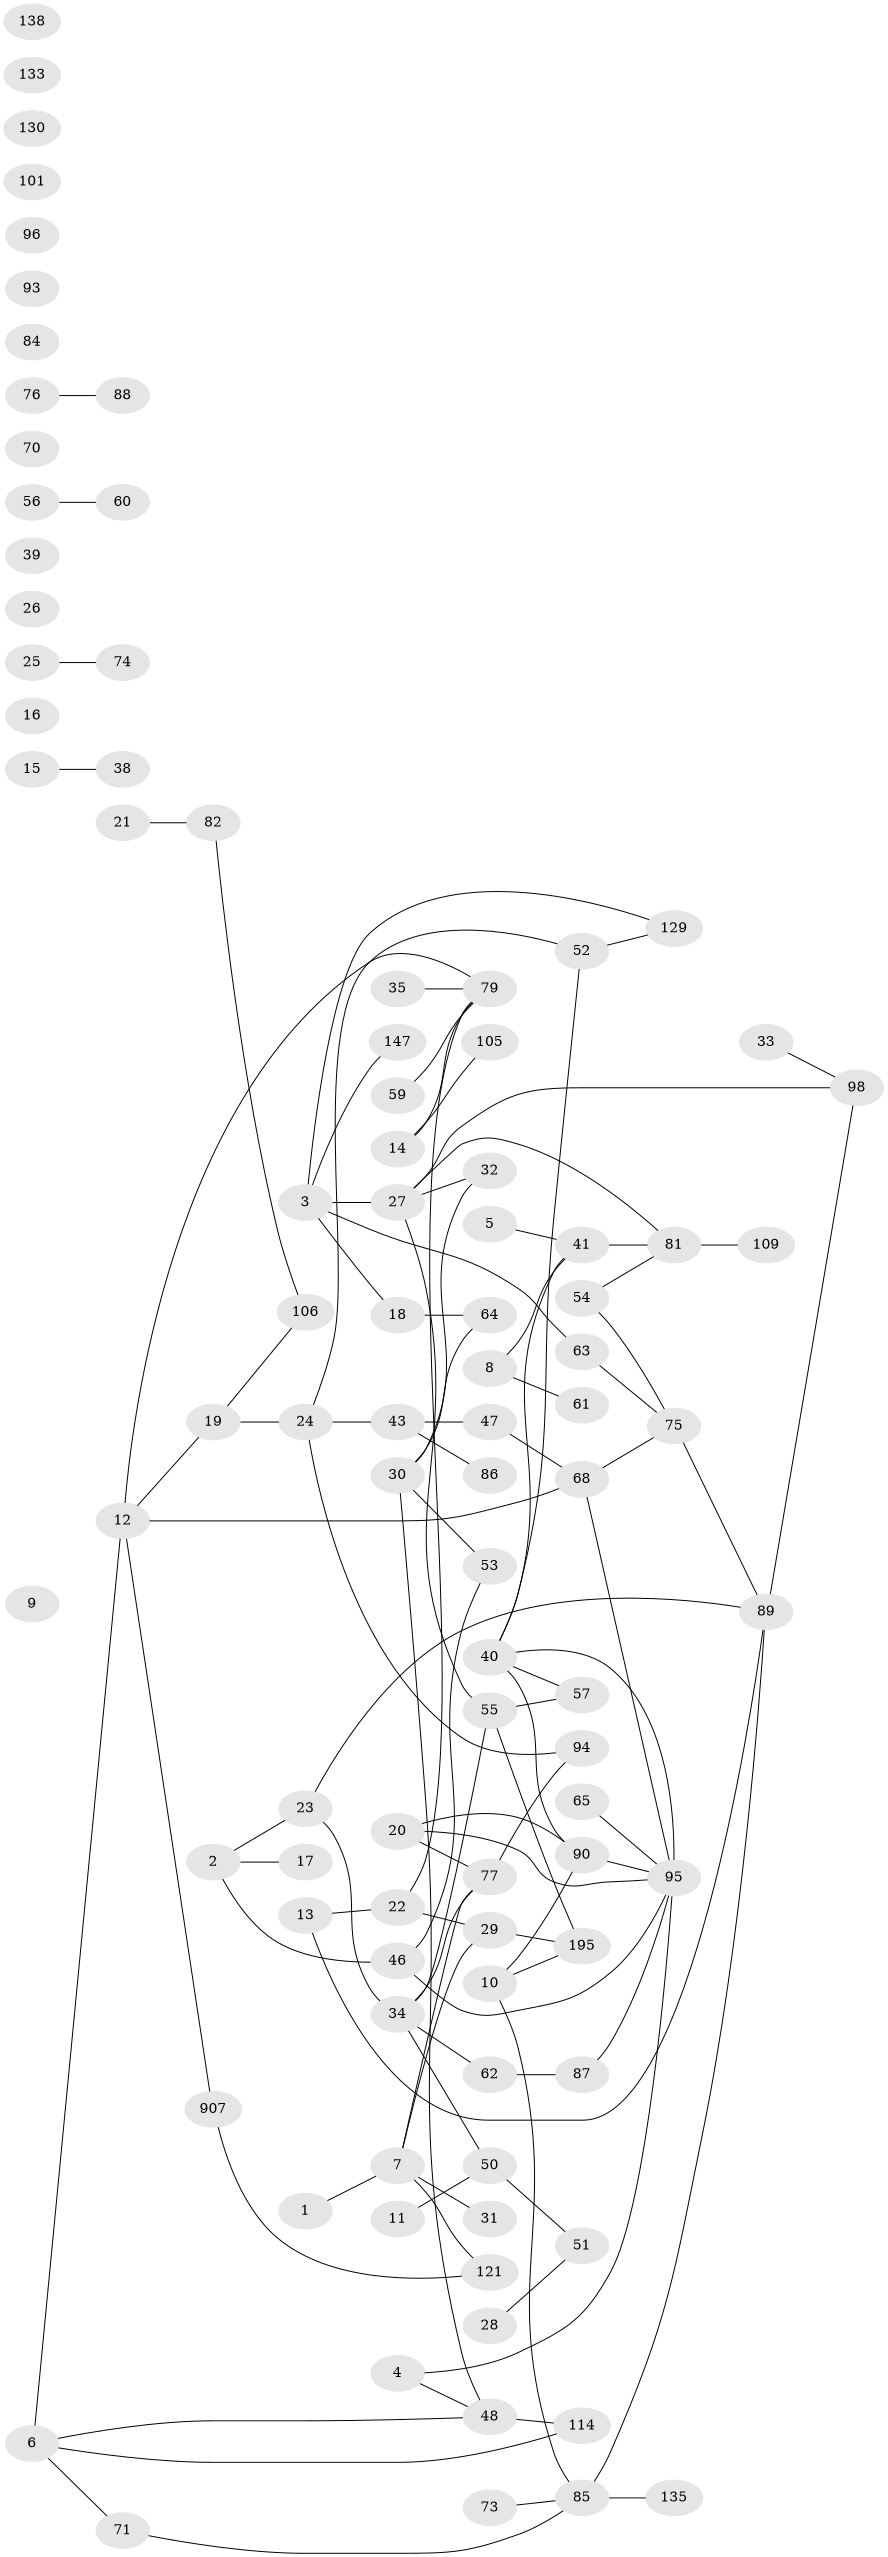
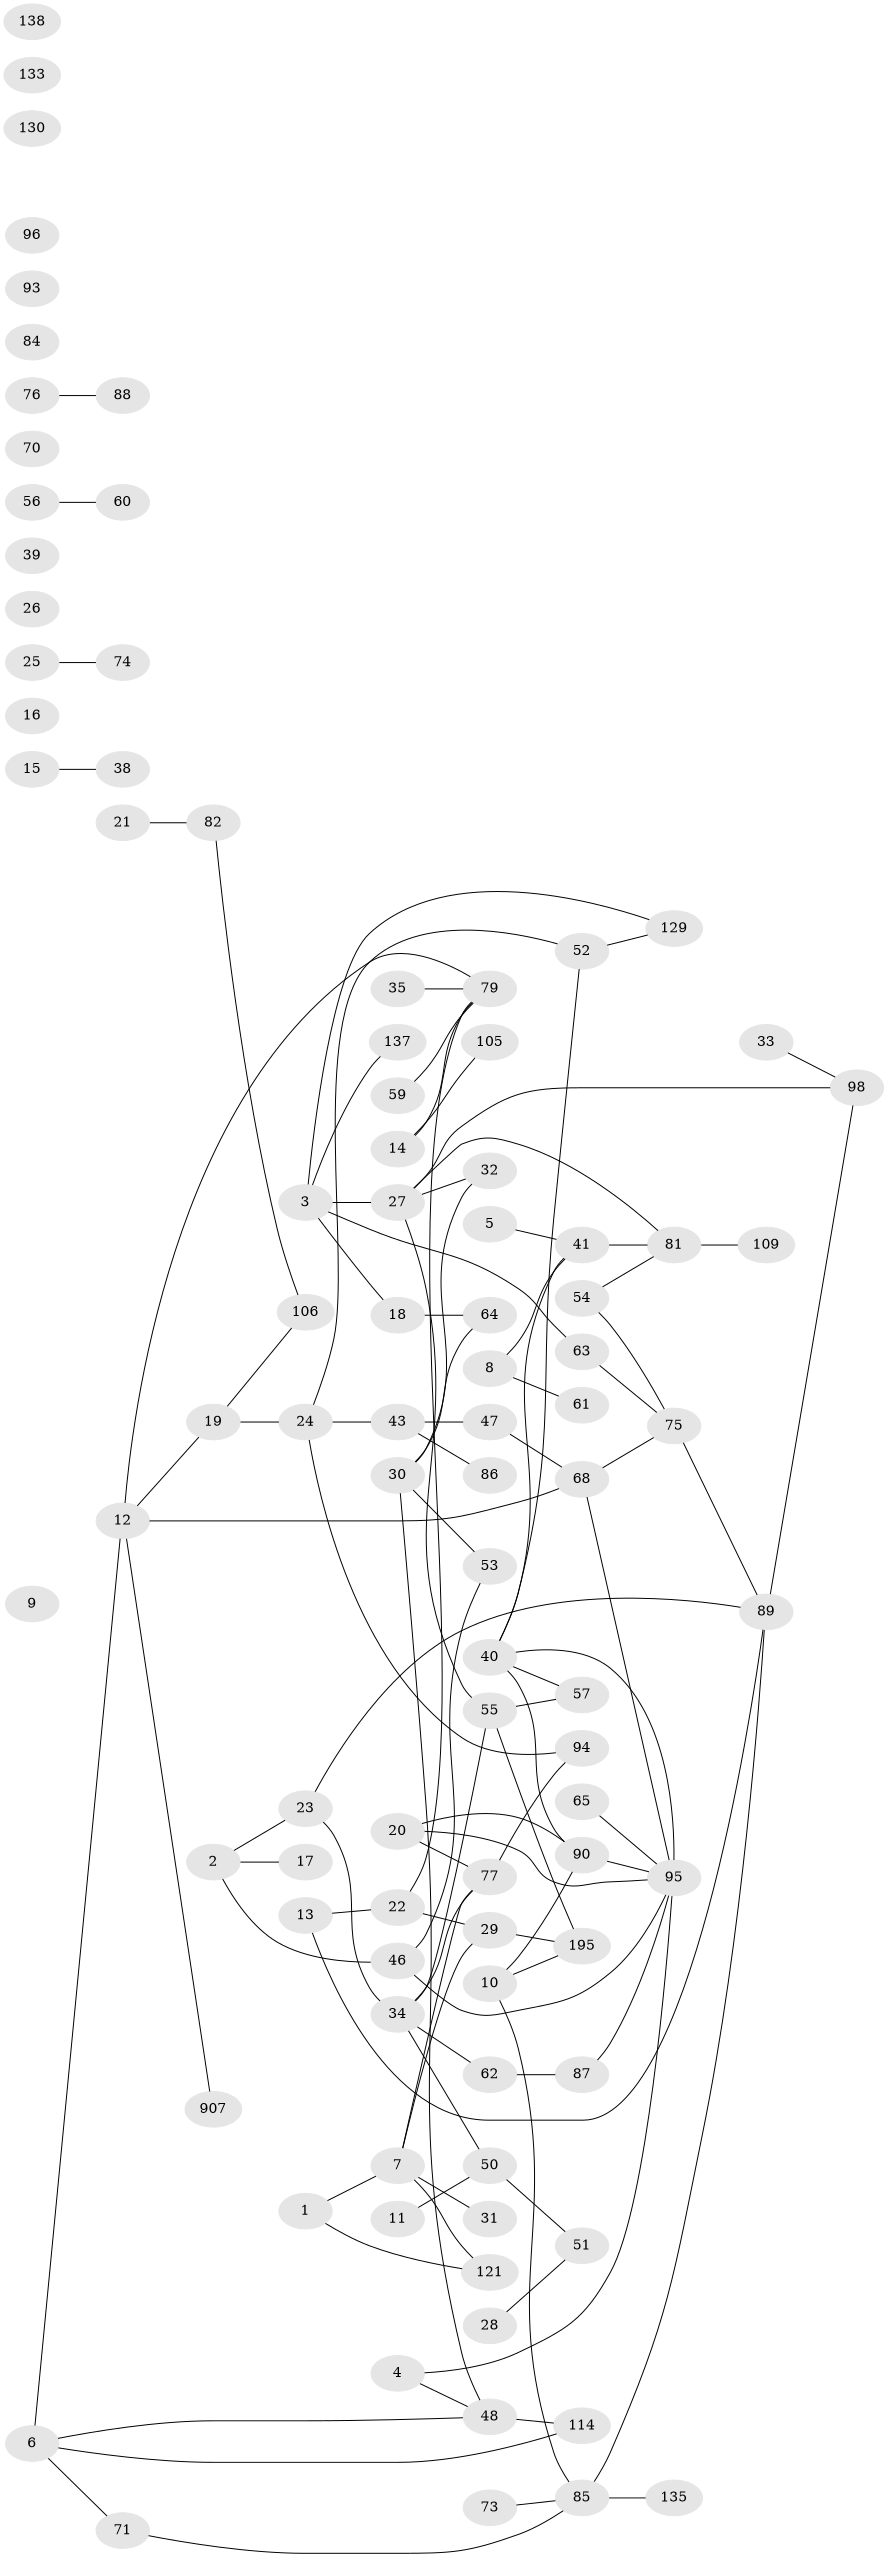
(32, 182) -> none
(398, 1042) -> (398, 1042)
(305, 2255) -> (391, 2253)
